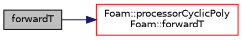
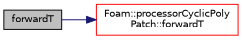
(167, 20) -> (167, 20)
